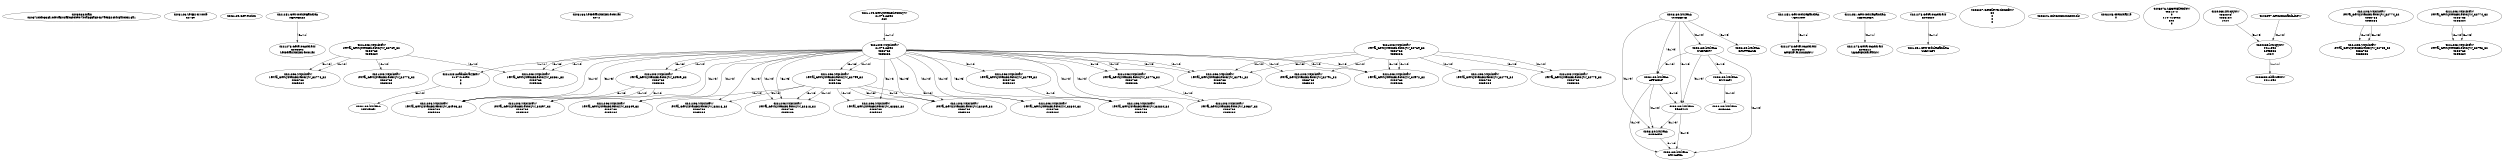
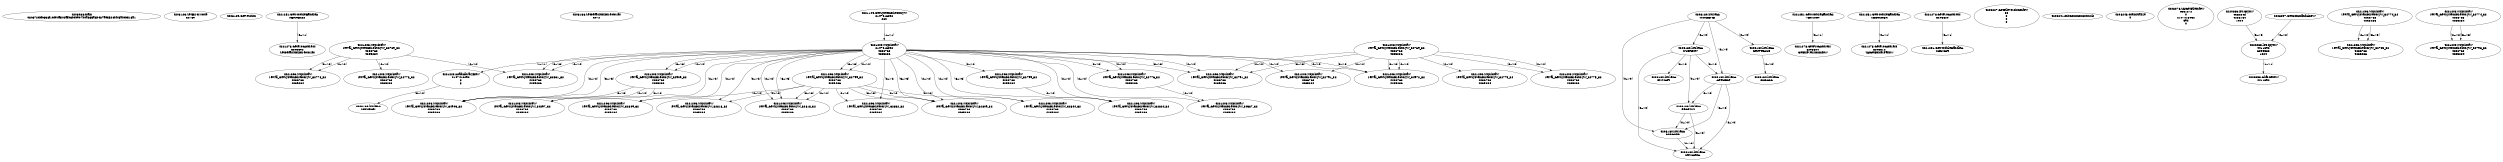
(1680, 61) -> none
(1725, 93) -> (1764, 63)
